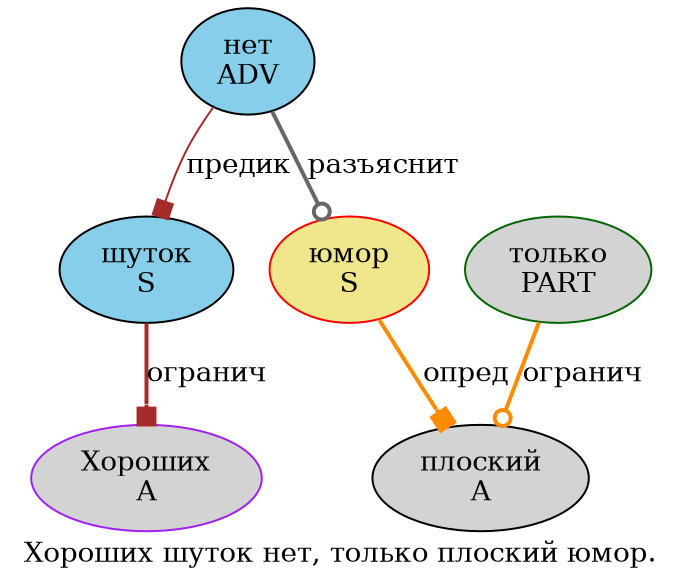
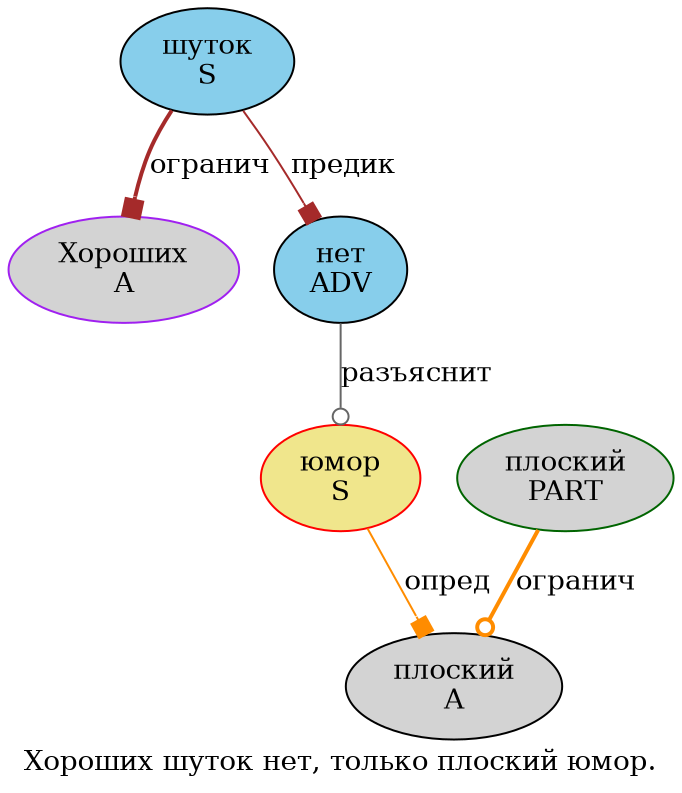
(186, 151) -> (275, 156)
(295, 158) -> (341, 366)
(558, 270) -> (565, 478)
(408, 365) -> (392, 572)
